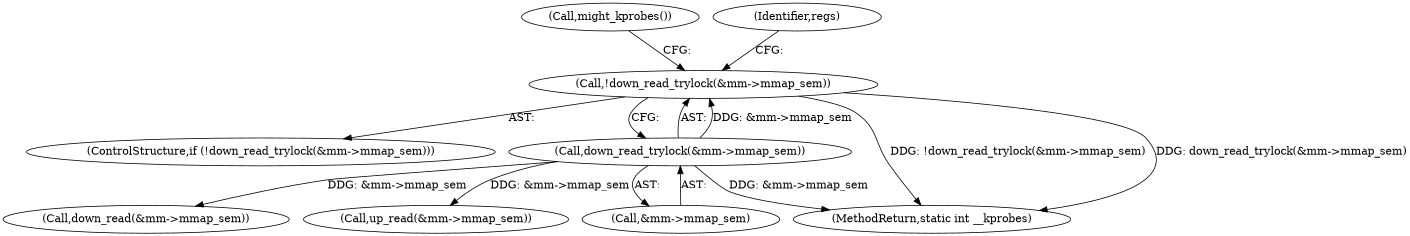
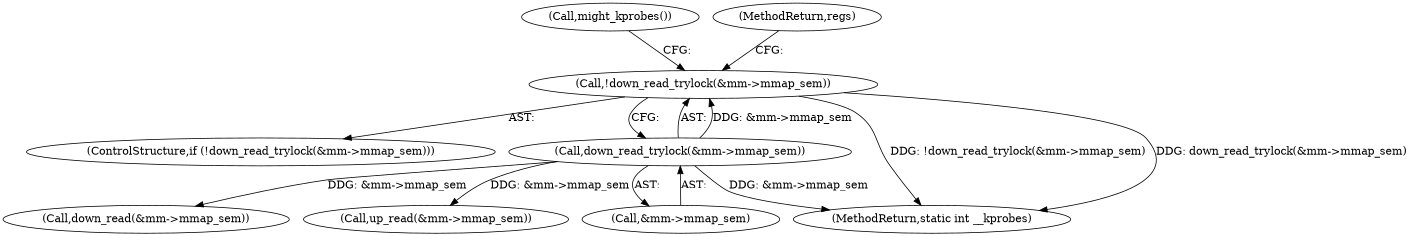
(797, 17) -> (797, 17)
